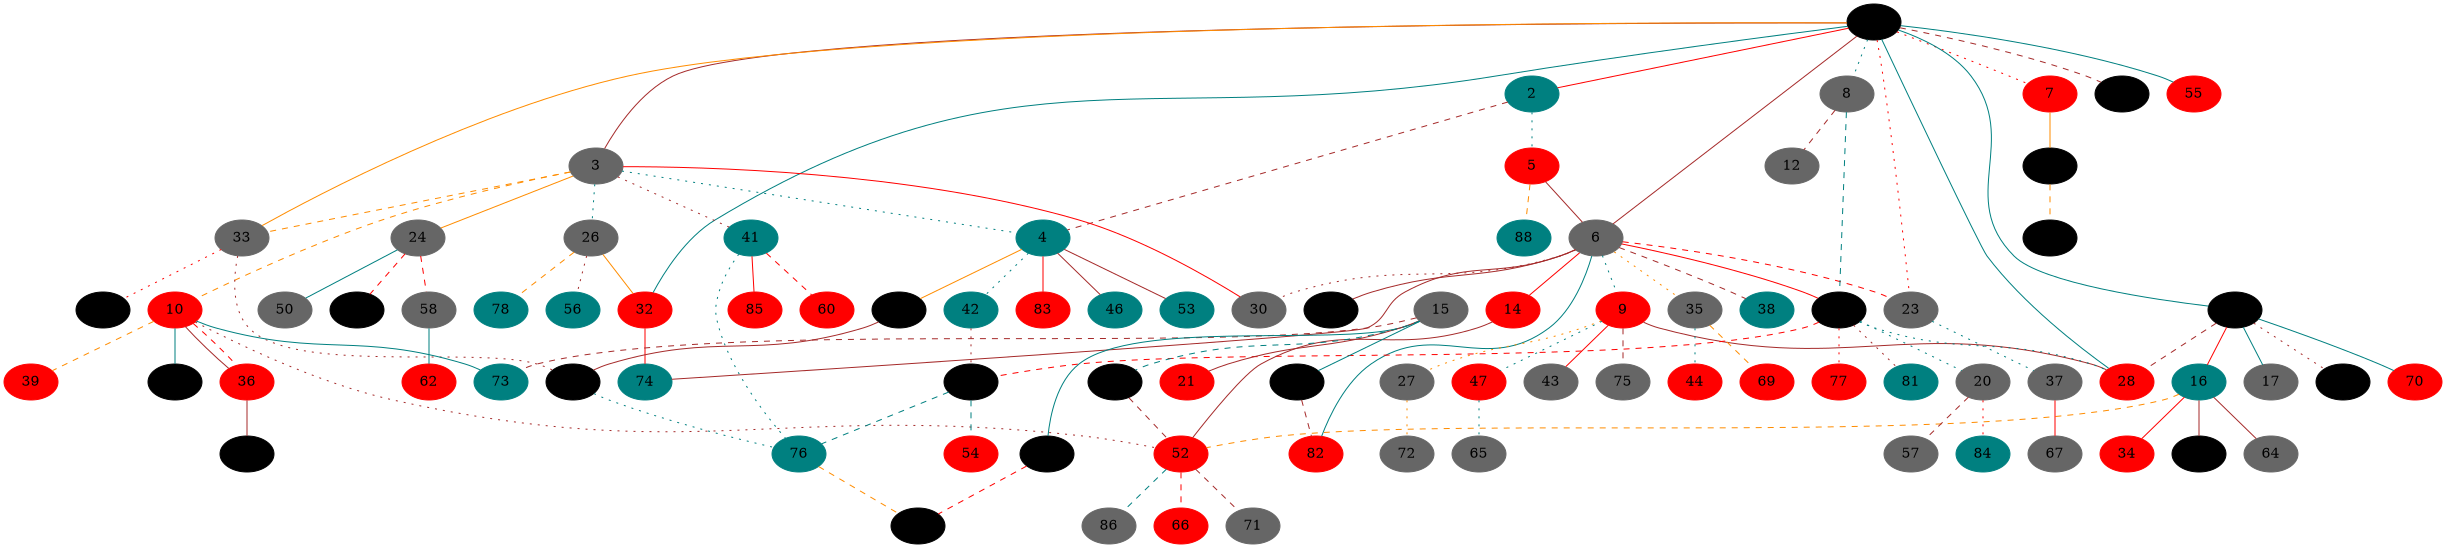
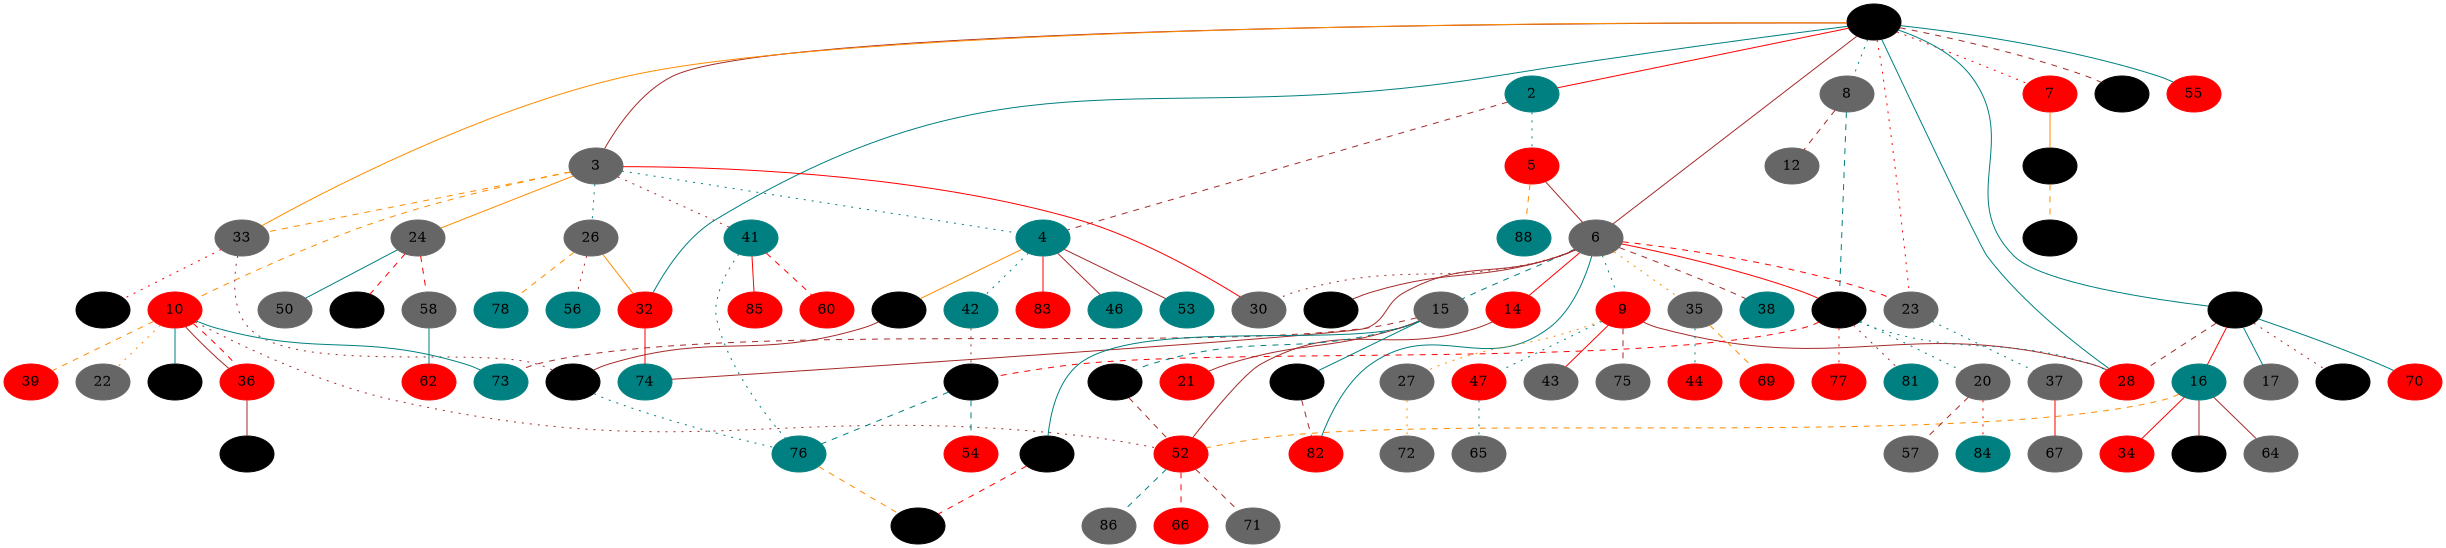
none -> (1518, 274)
none -> (103, 382)
